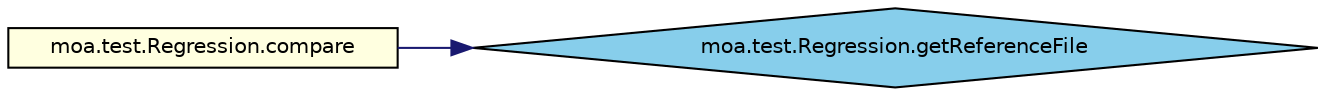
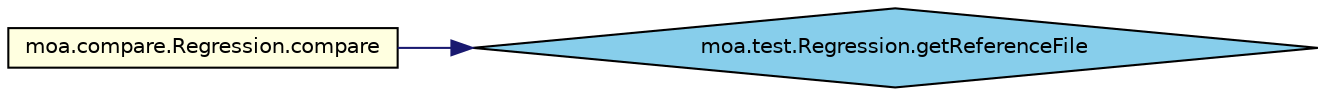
(203, 48) -> (203, 48)
